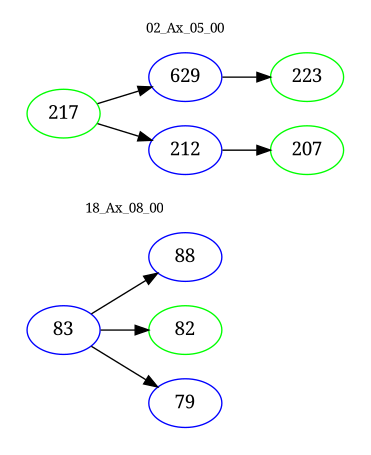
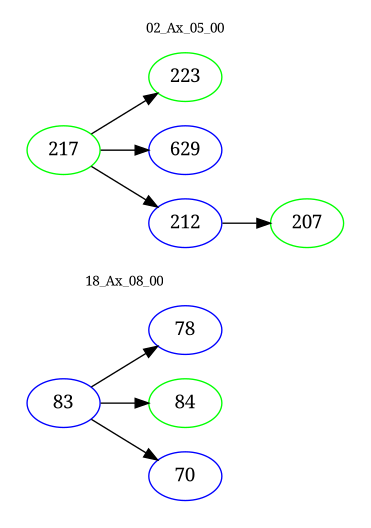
(240, 77) -> (119, 117)
(185, 257) -> (185, 330)
(185, 330) -> (185, 403)
(185, 403) -> (185, 476)
